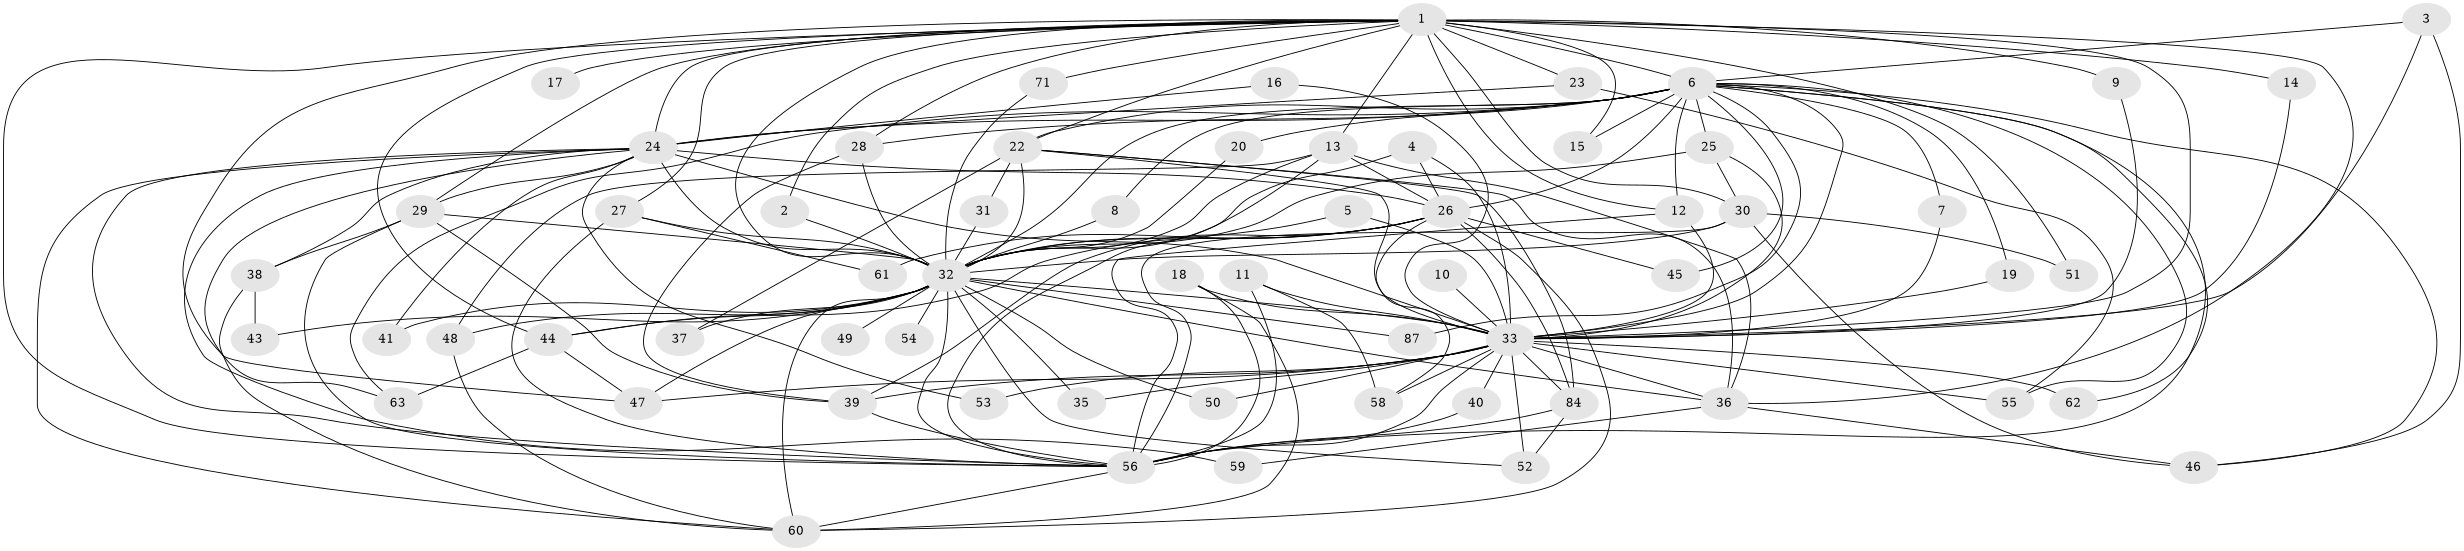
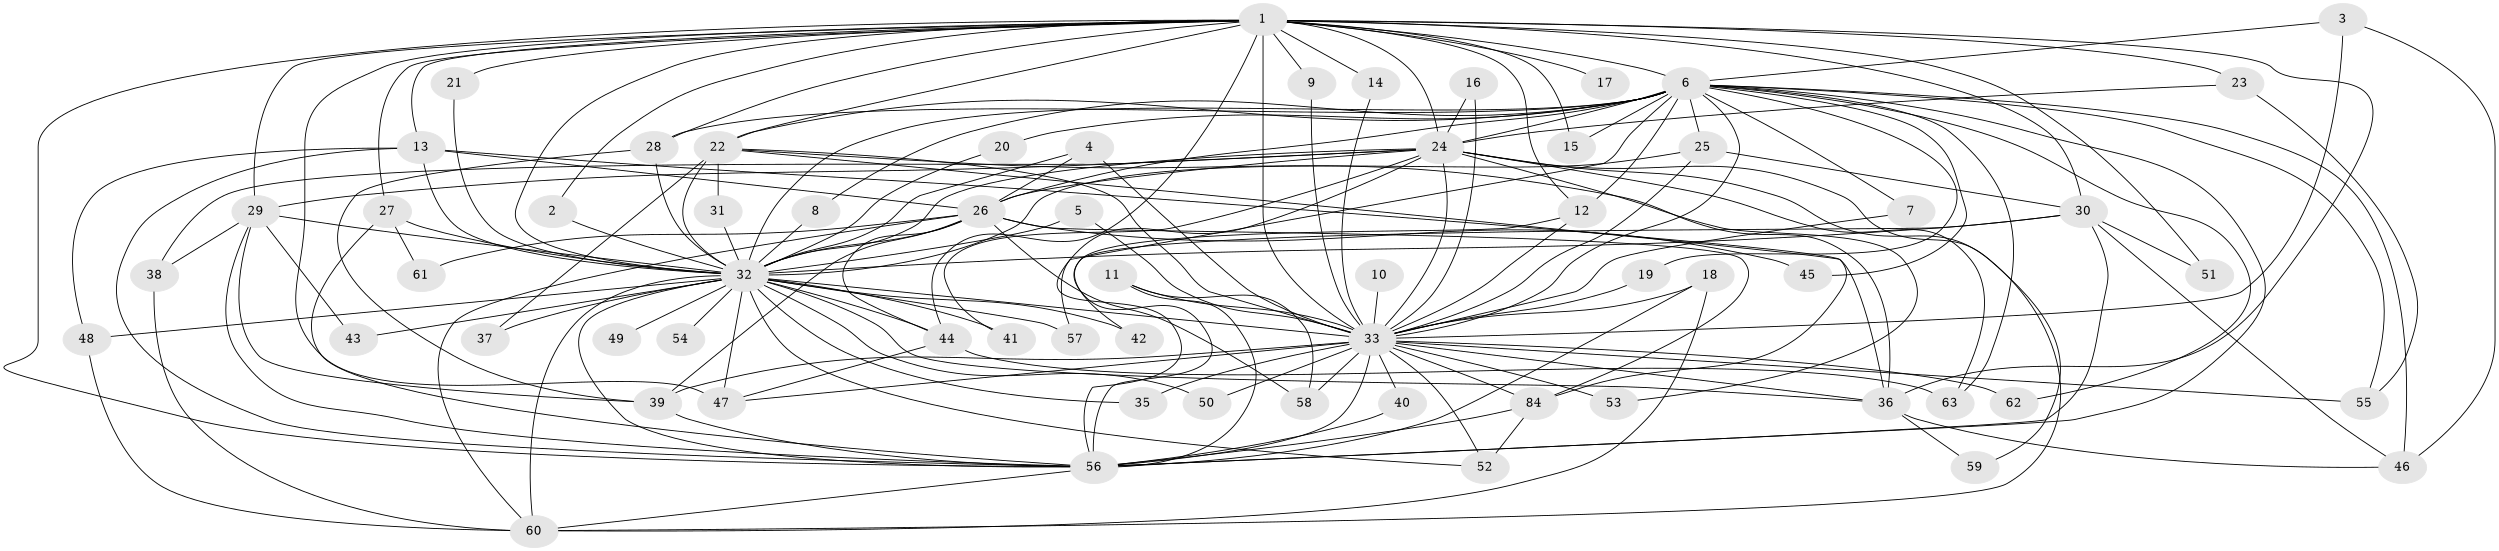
(1044, 84) -> (455, 84)
(255, 308) -> (305, 276)
none -> (1139, 340)
(1412, 340) -> (1075, 340)
